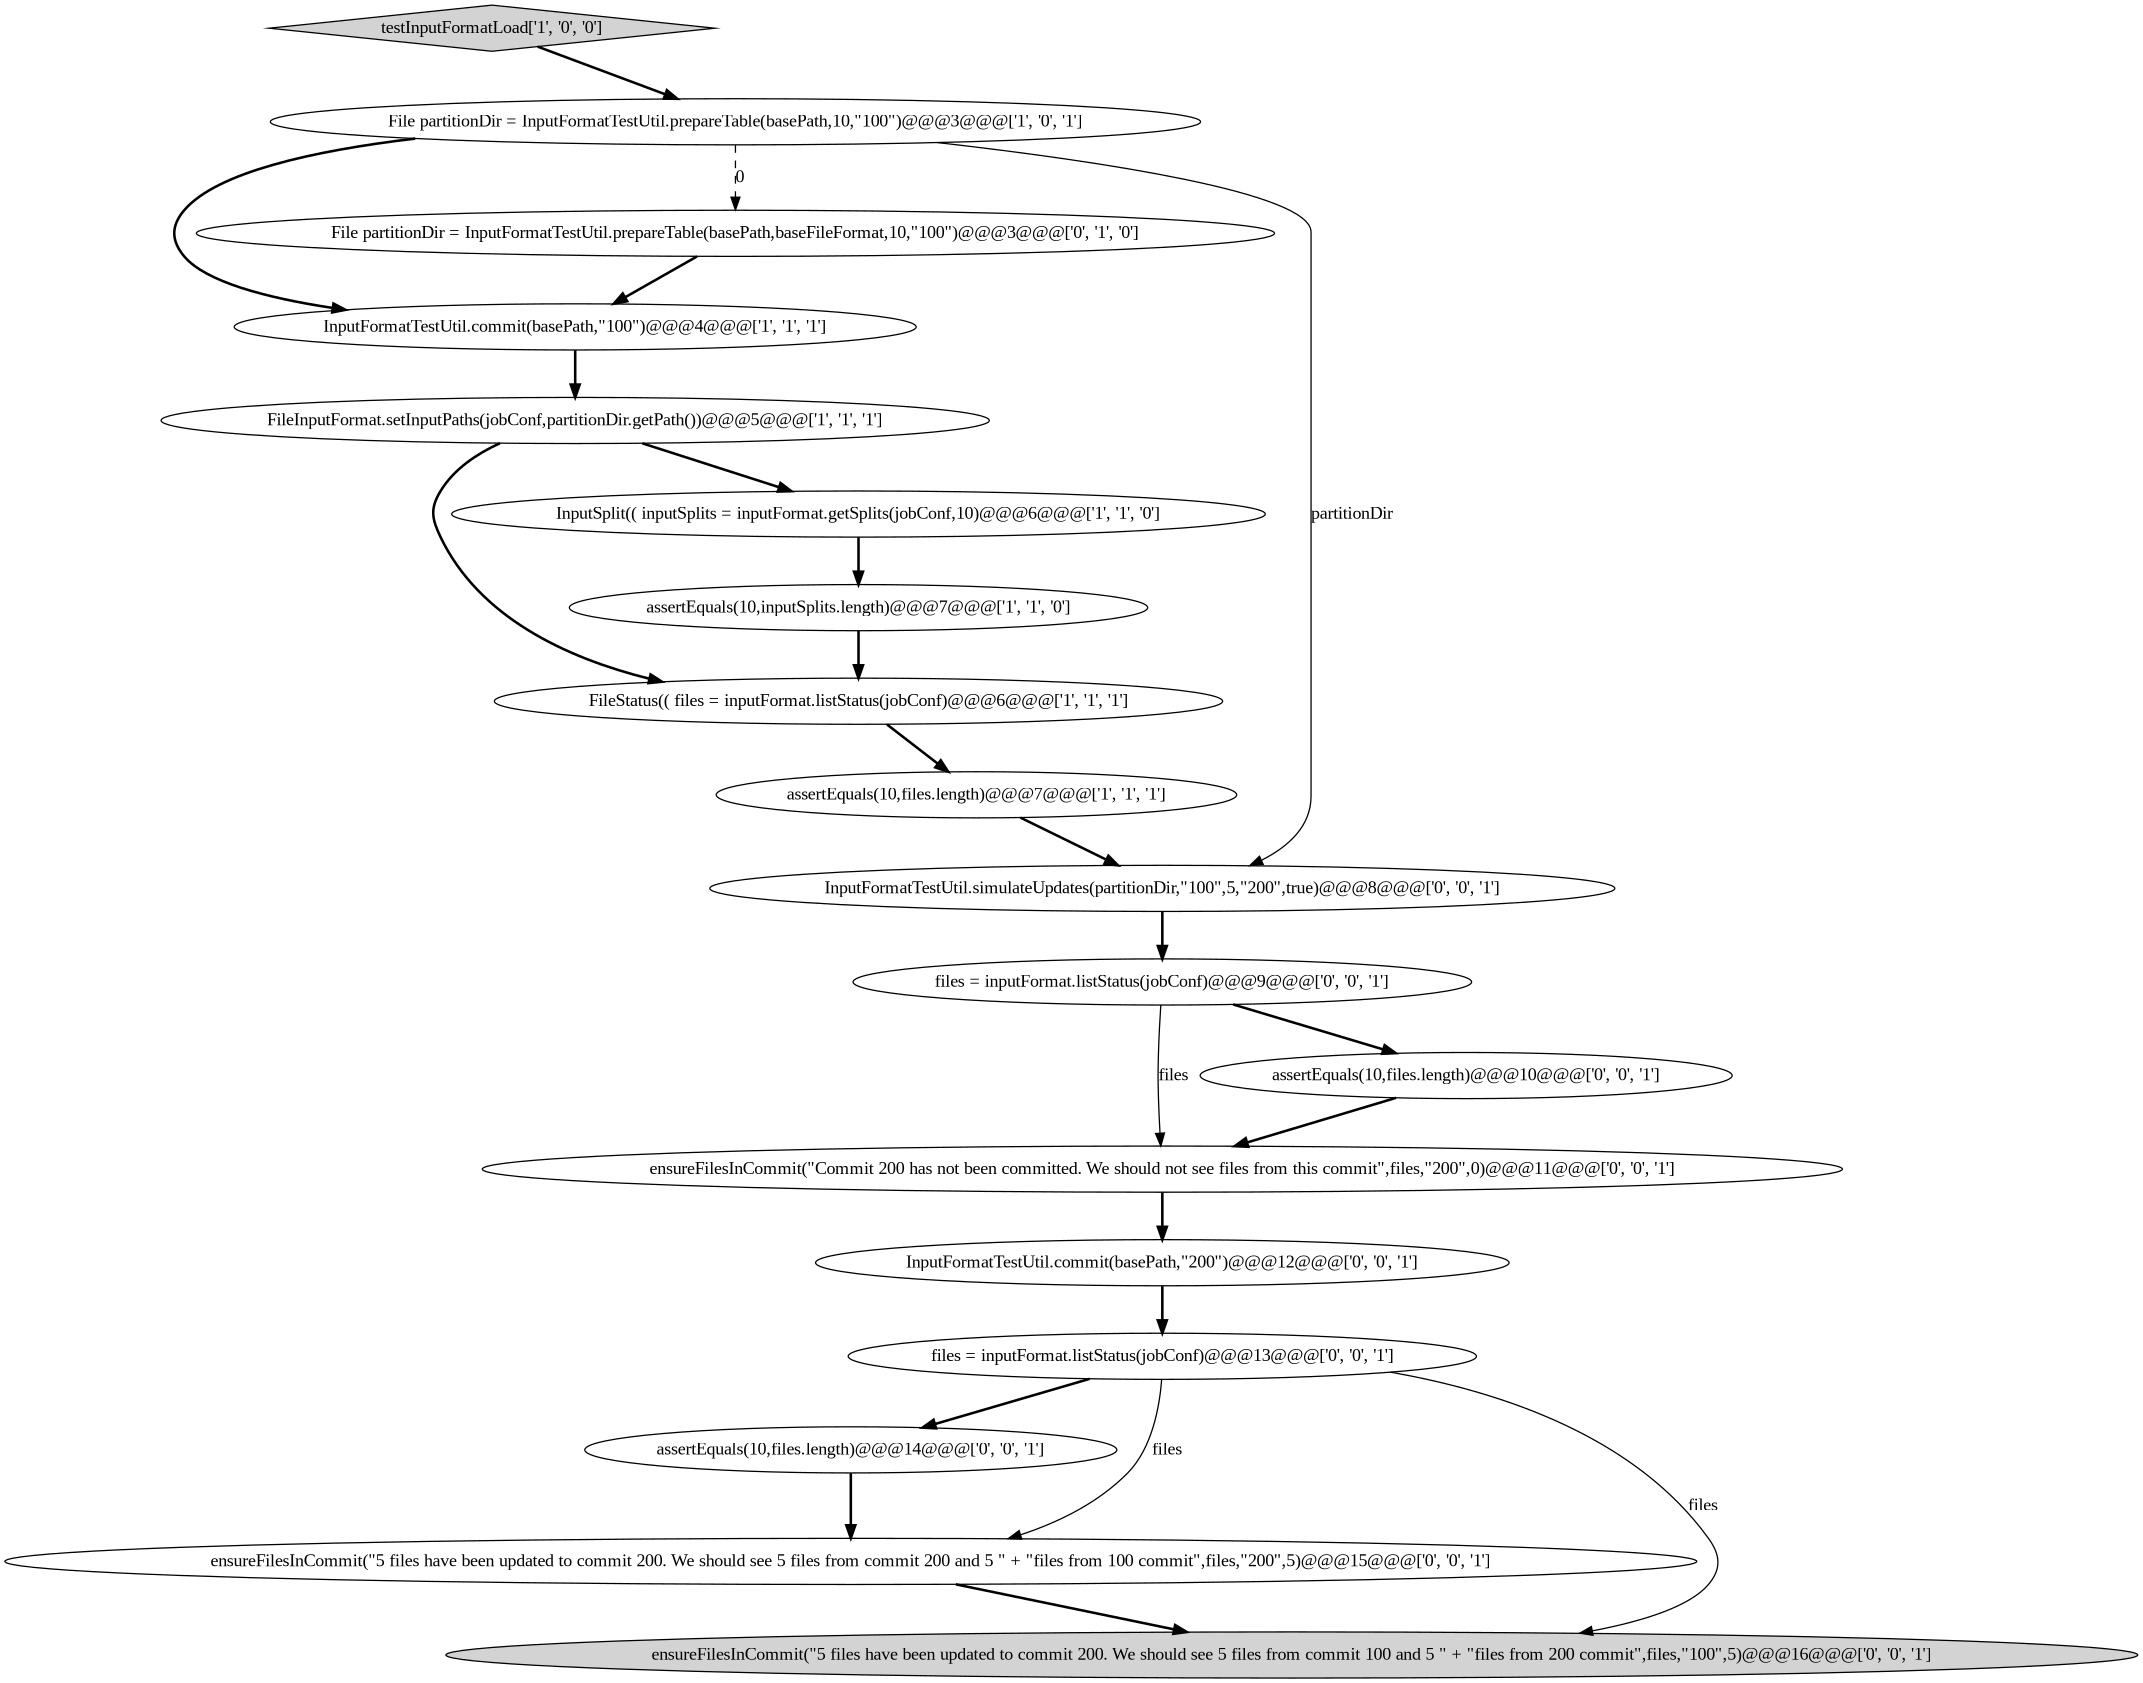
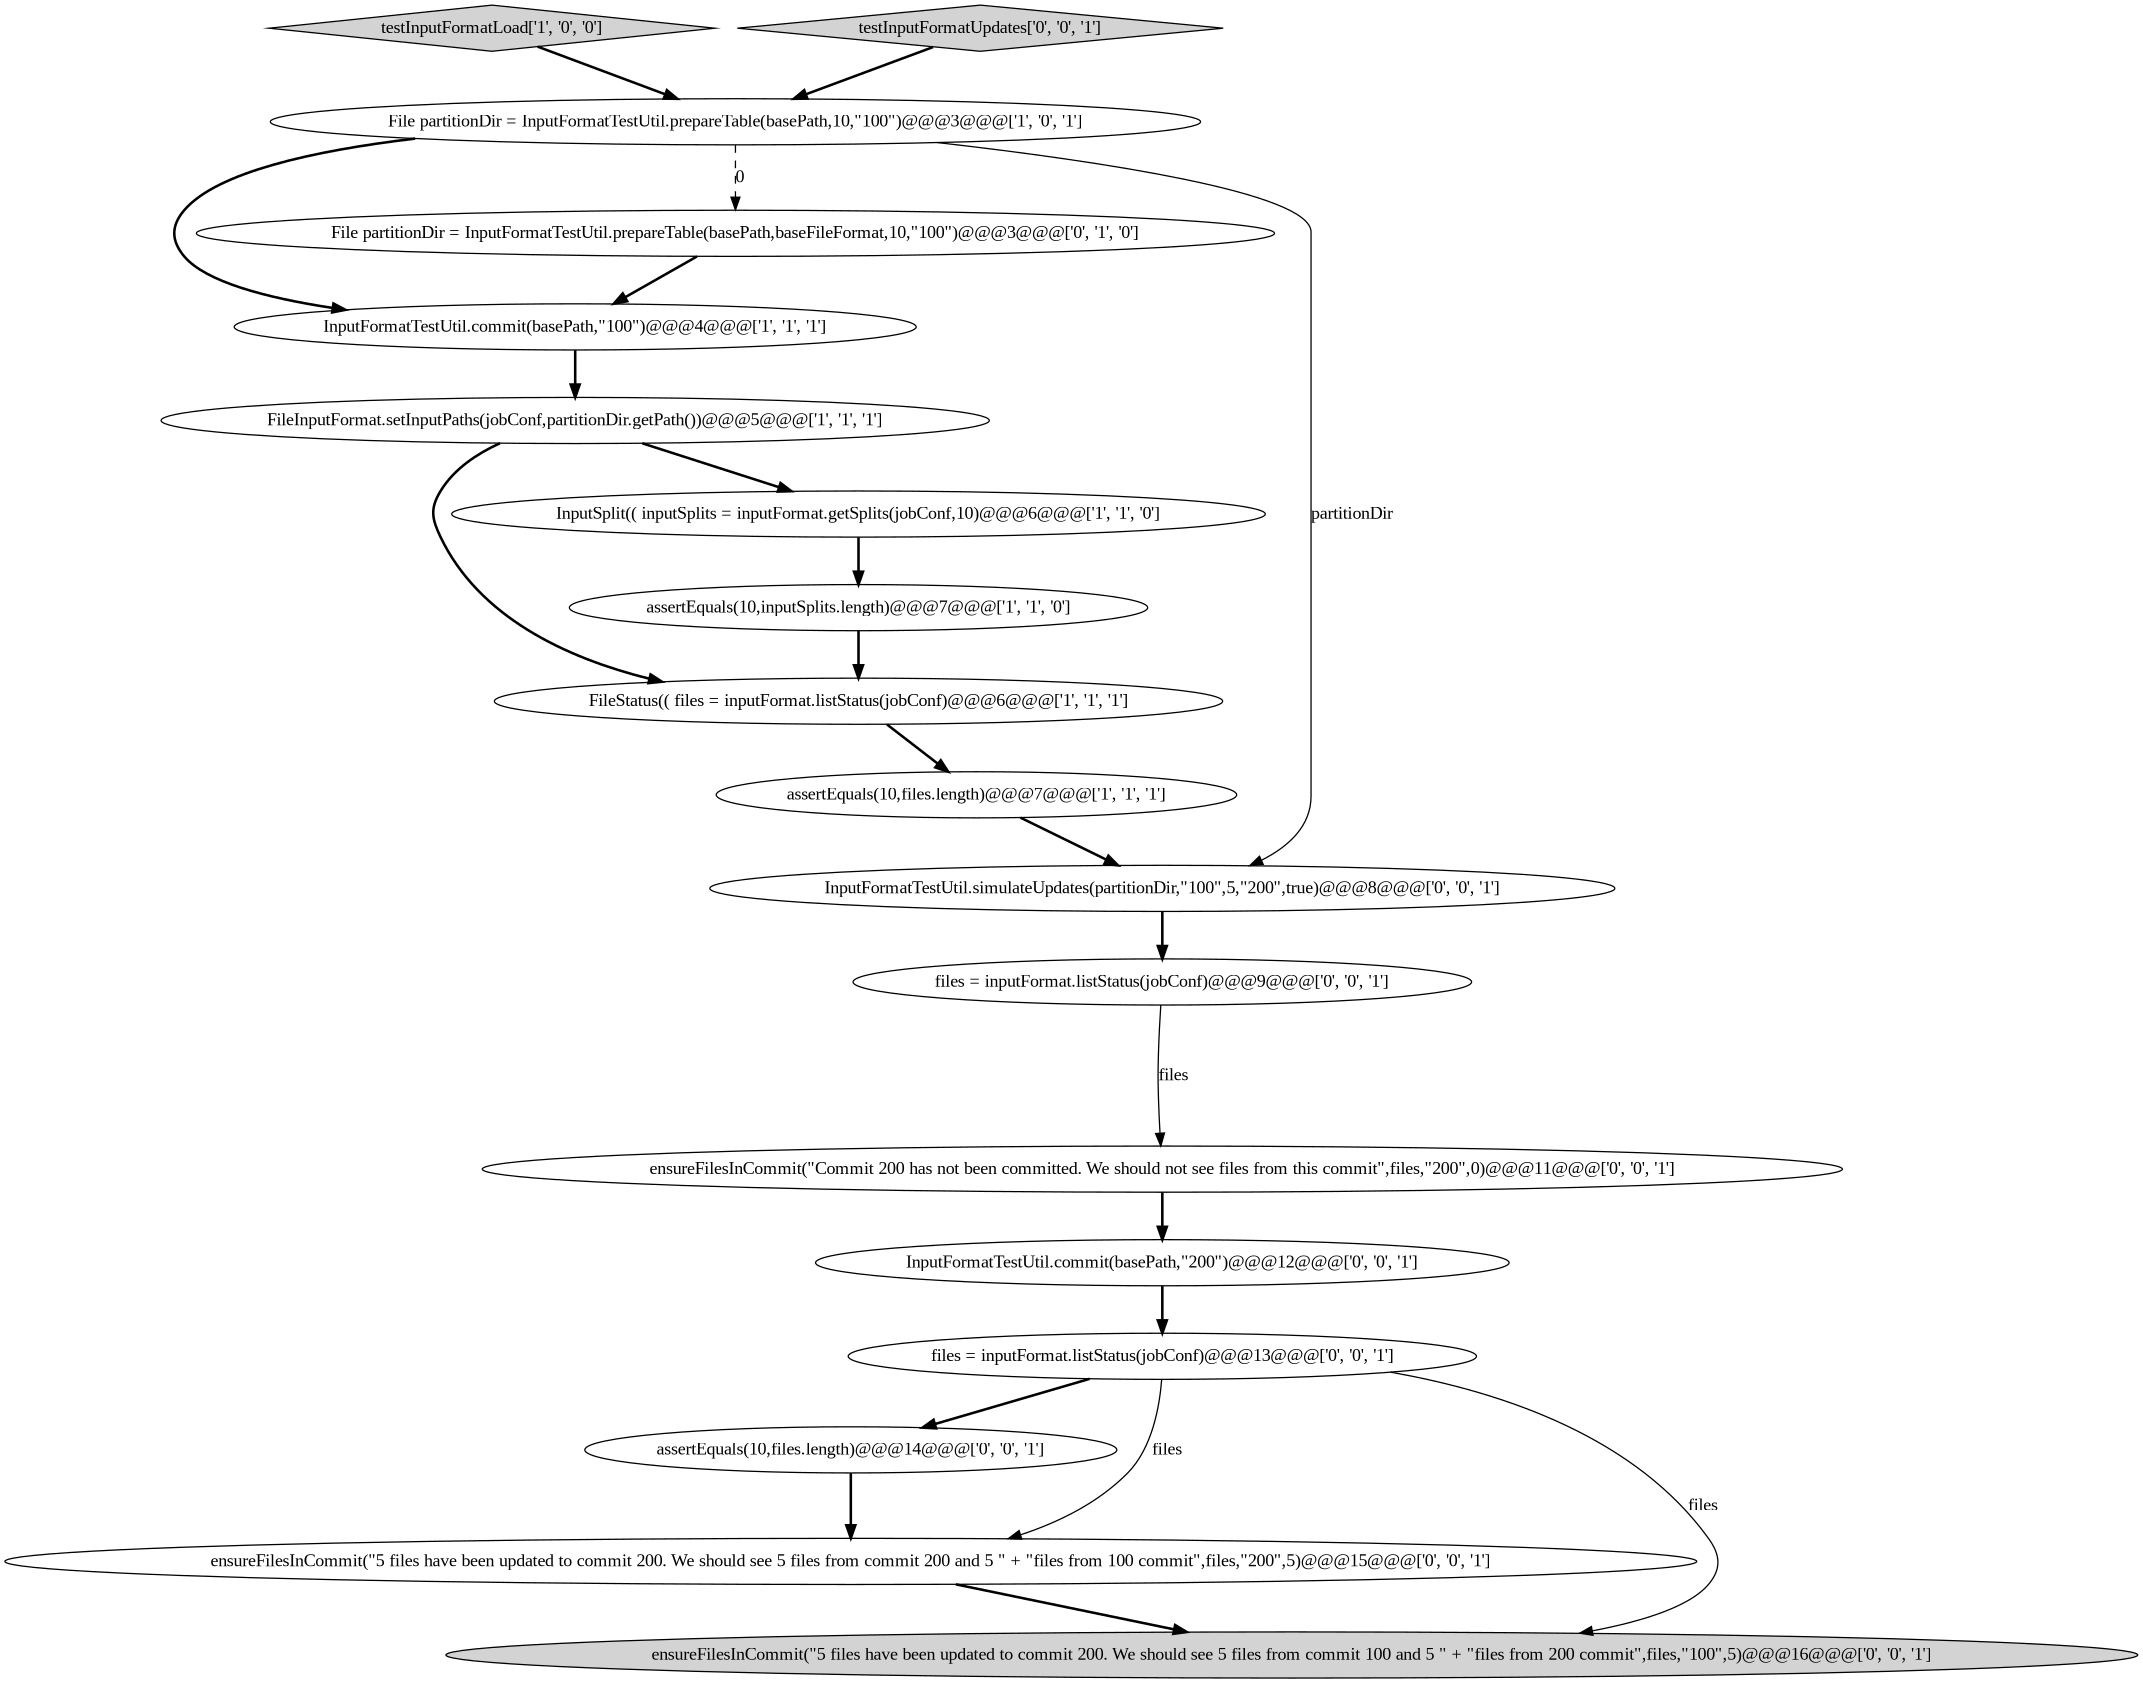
none -> (980, 28)
(1466, 1076) -> none
